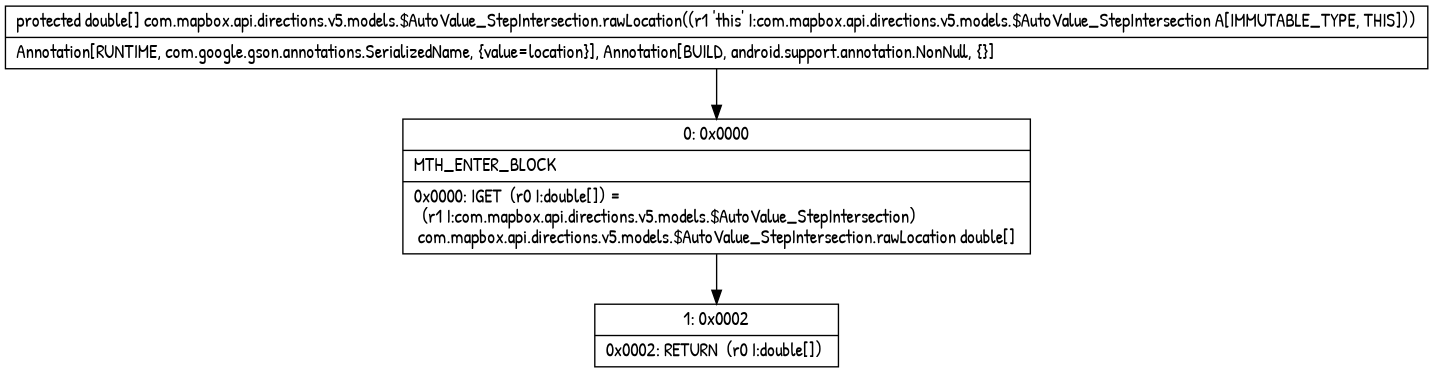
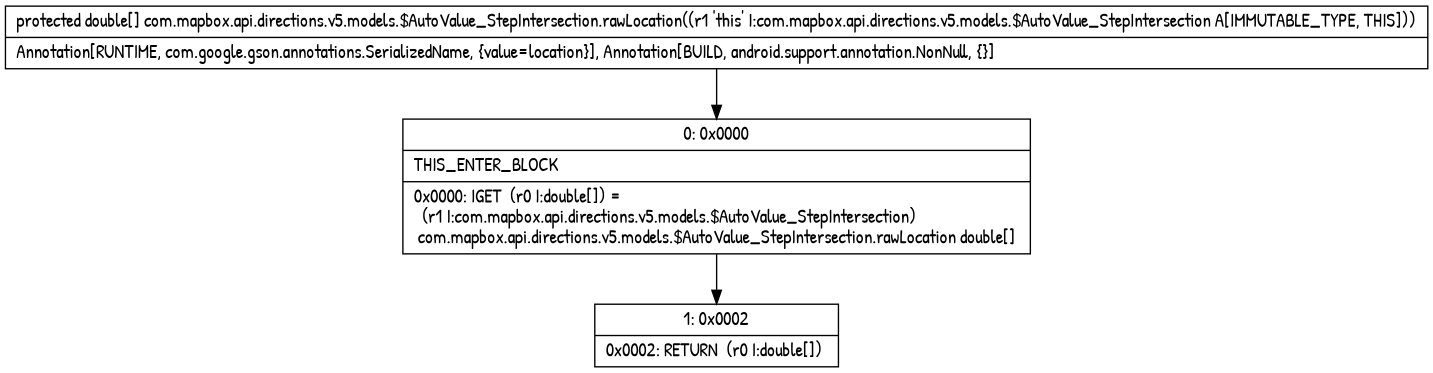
(486, 165) -> (487, 165)
